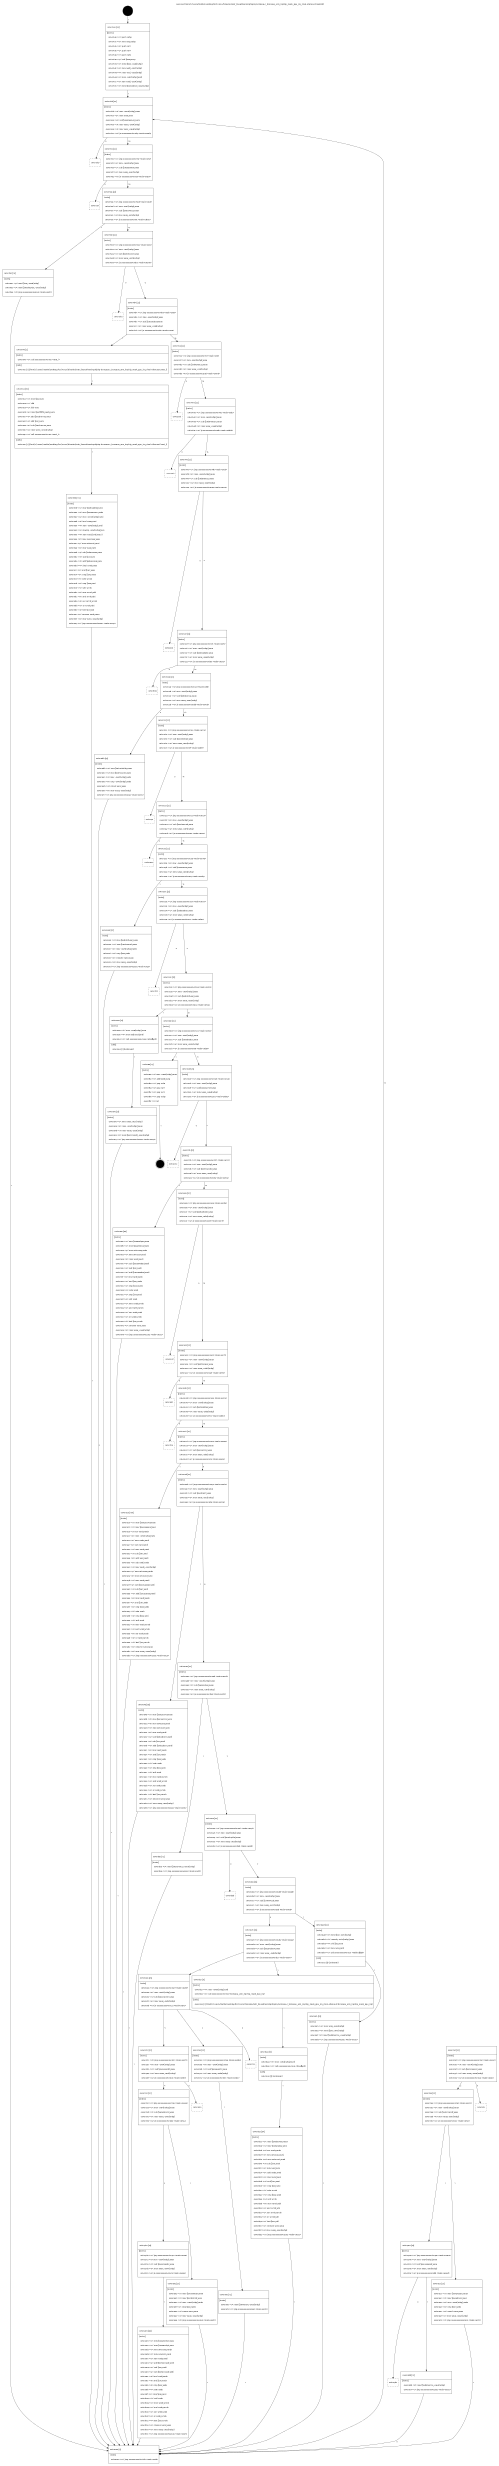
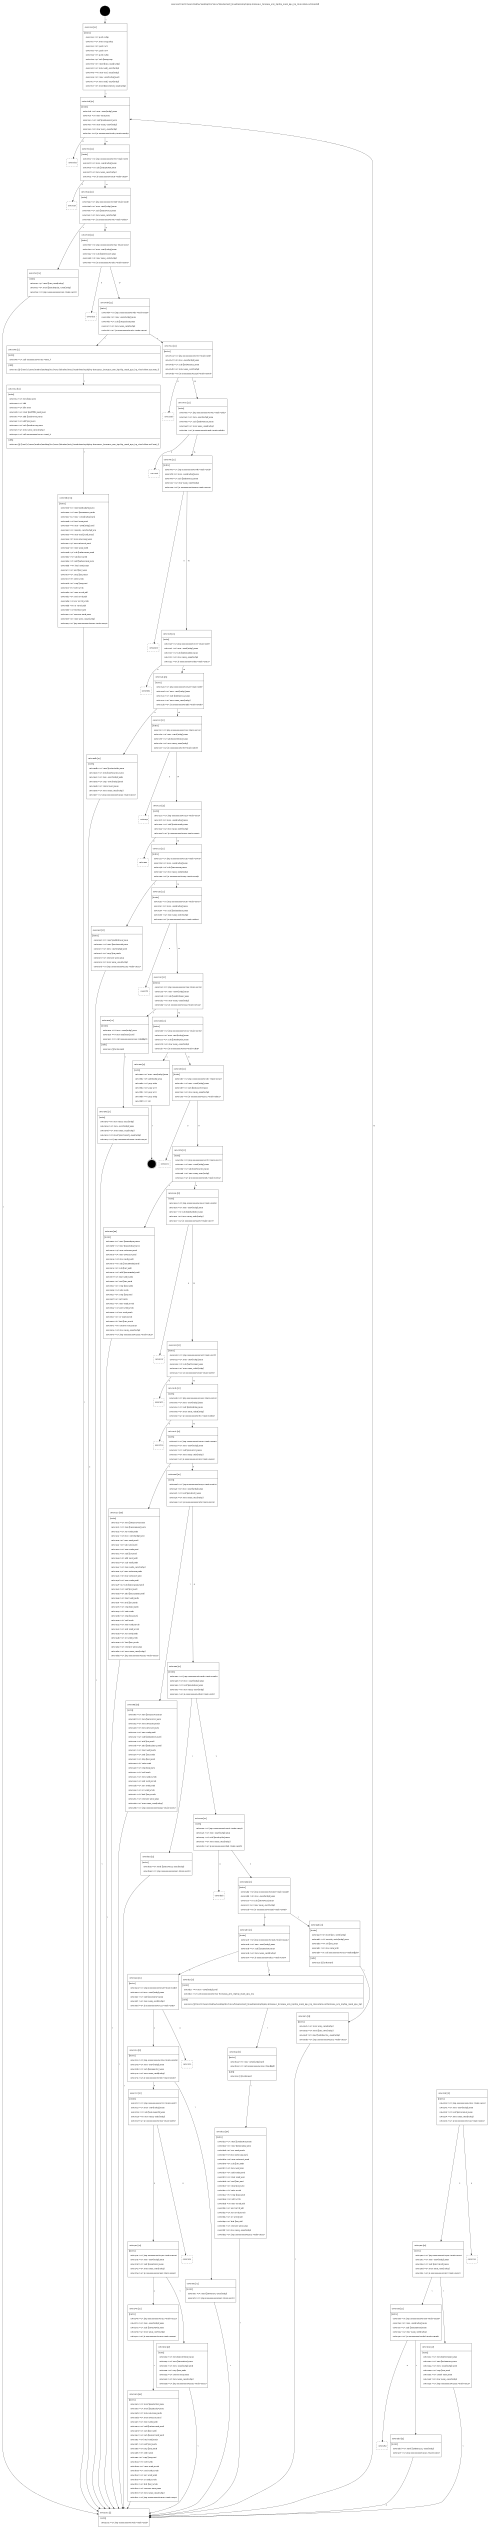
(164, 2027) -> (153, 2085)
